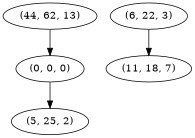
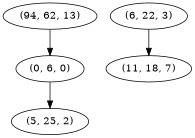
(50, 16) -> (50, 16)
(50, 69) -> (50, 69)
